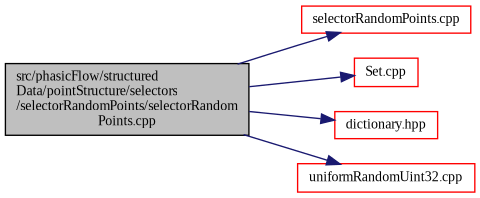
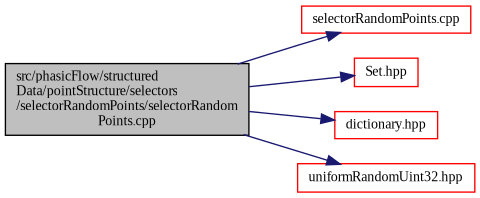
(386, 72) -> (386, 72)
(386, 178) -> (386, 178)
